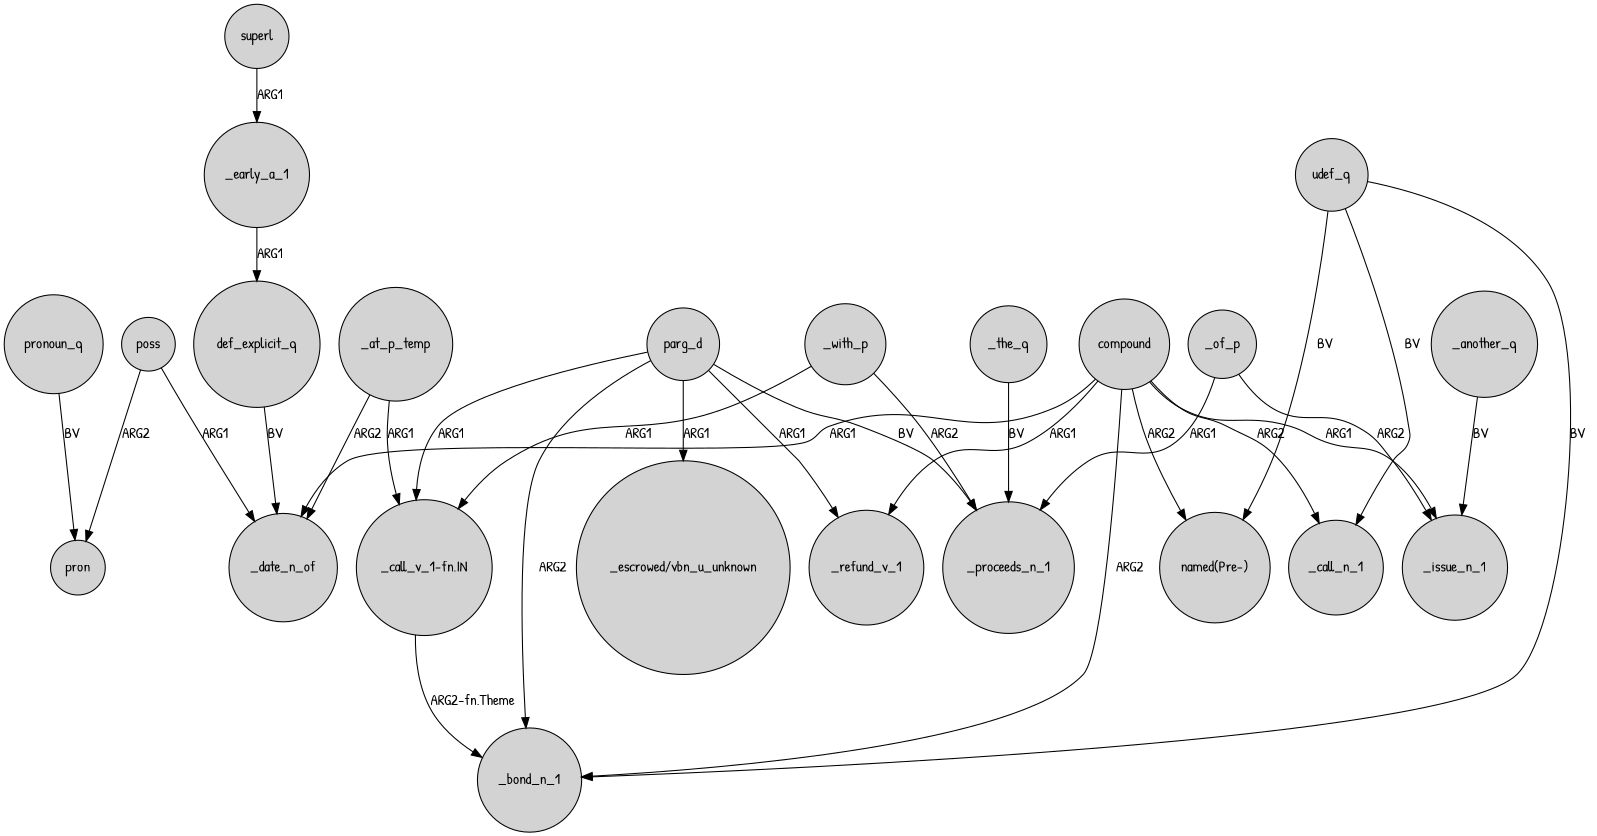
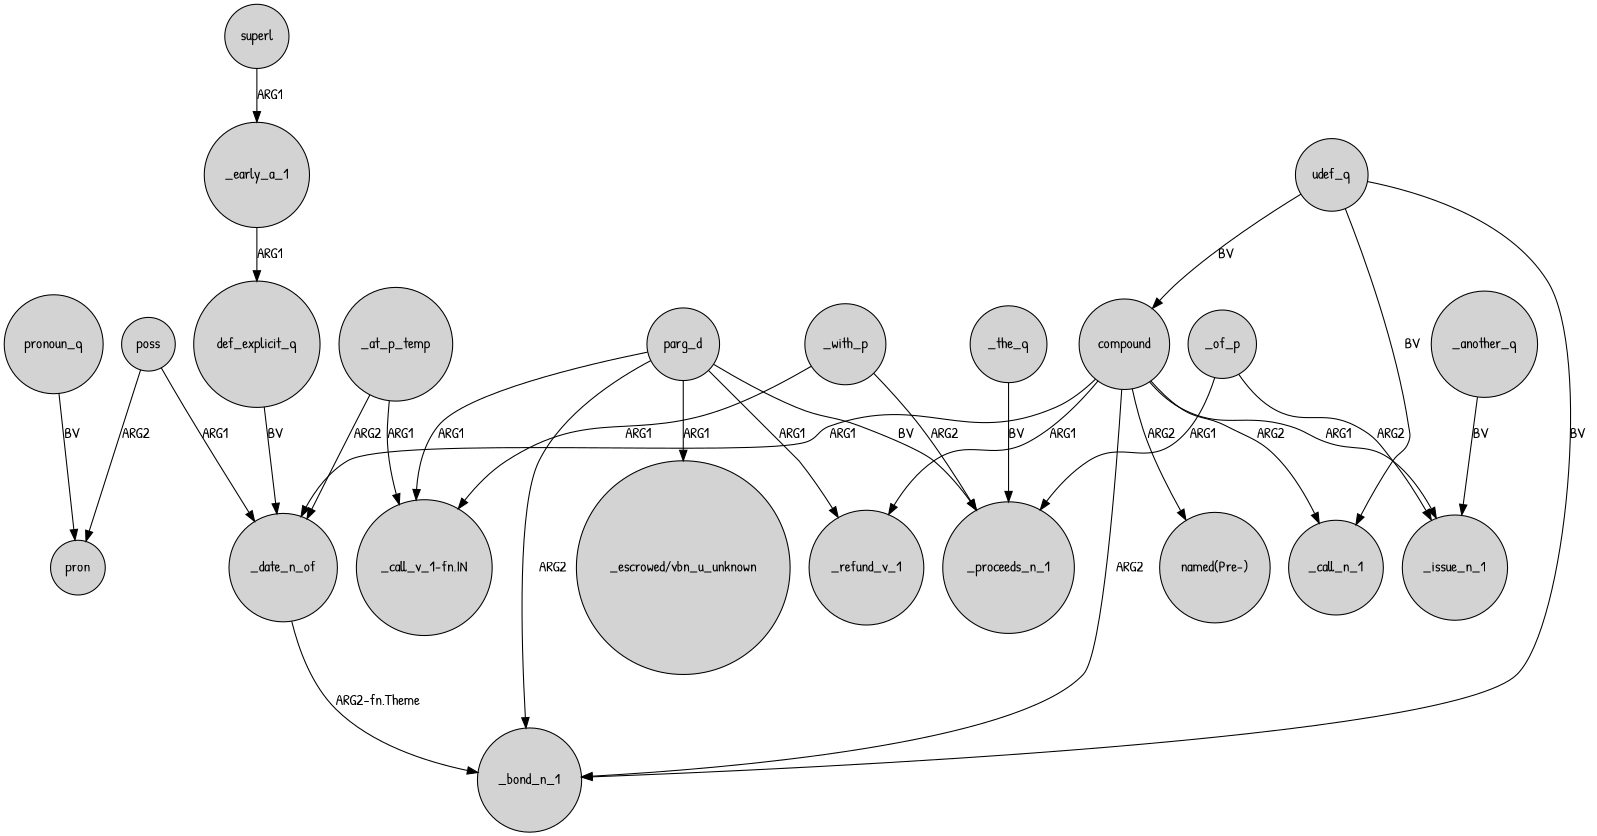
(1301, 365) -> (1227, 243)
(427, 702) -> (354, 724)
